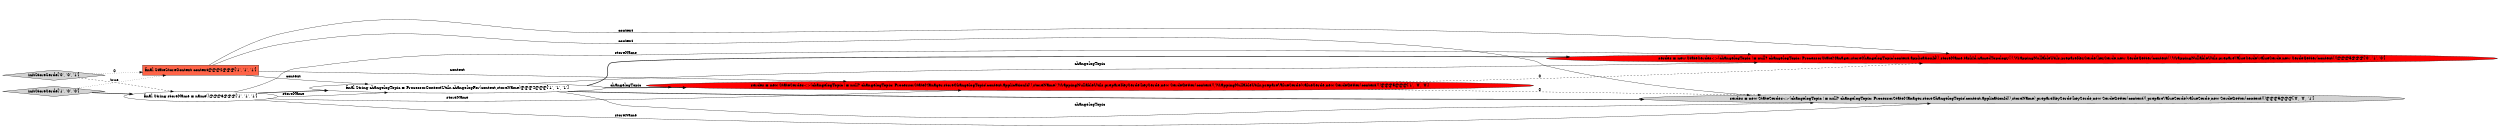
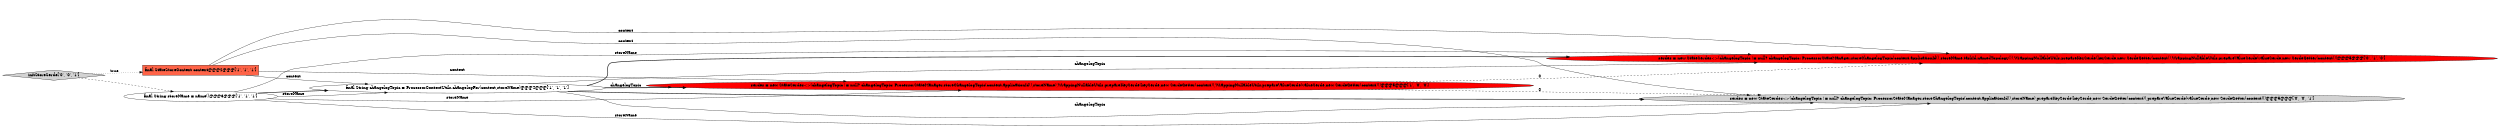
(115, 71) -> (115, 71)
(54, 91) -> none
